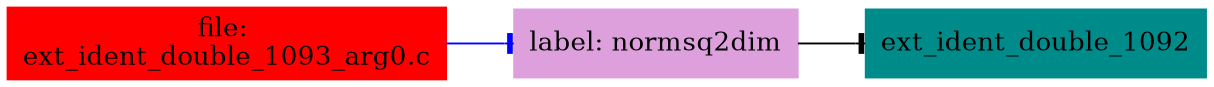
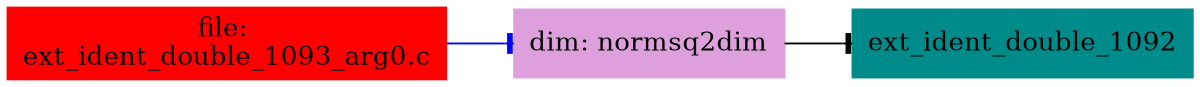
(656, 43) -> (649, 43)
